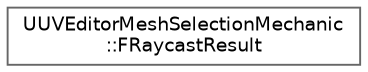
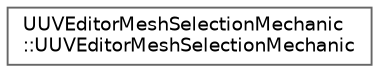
(184, 36) -> (190, 36)
